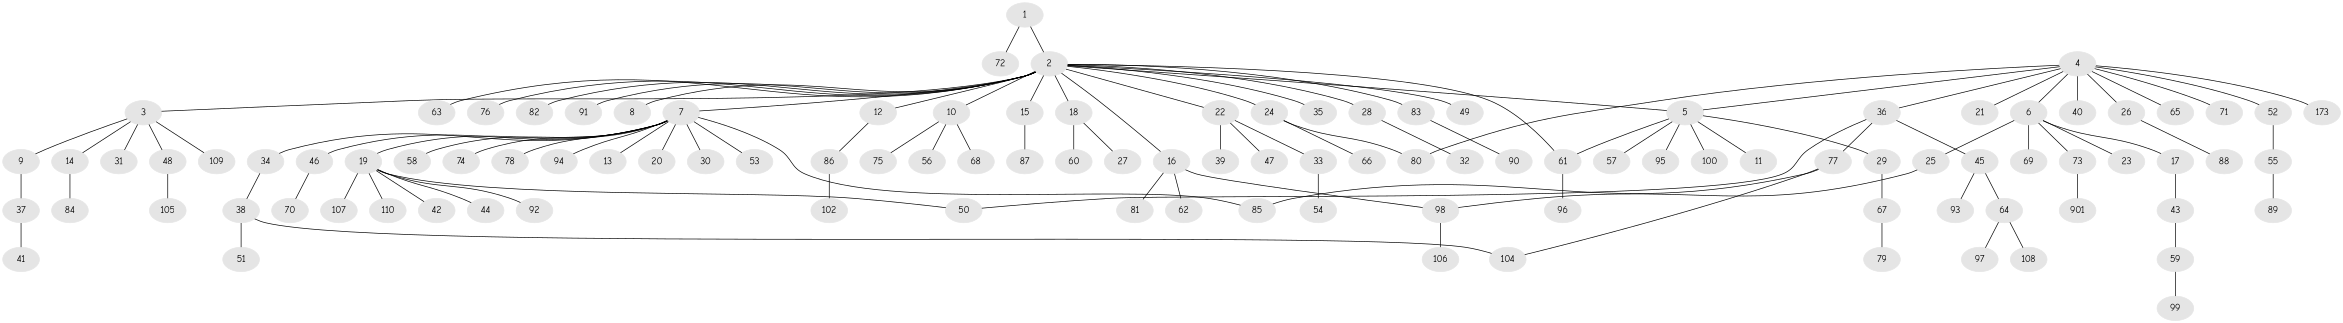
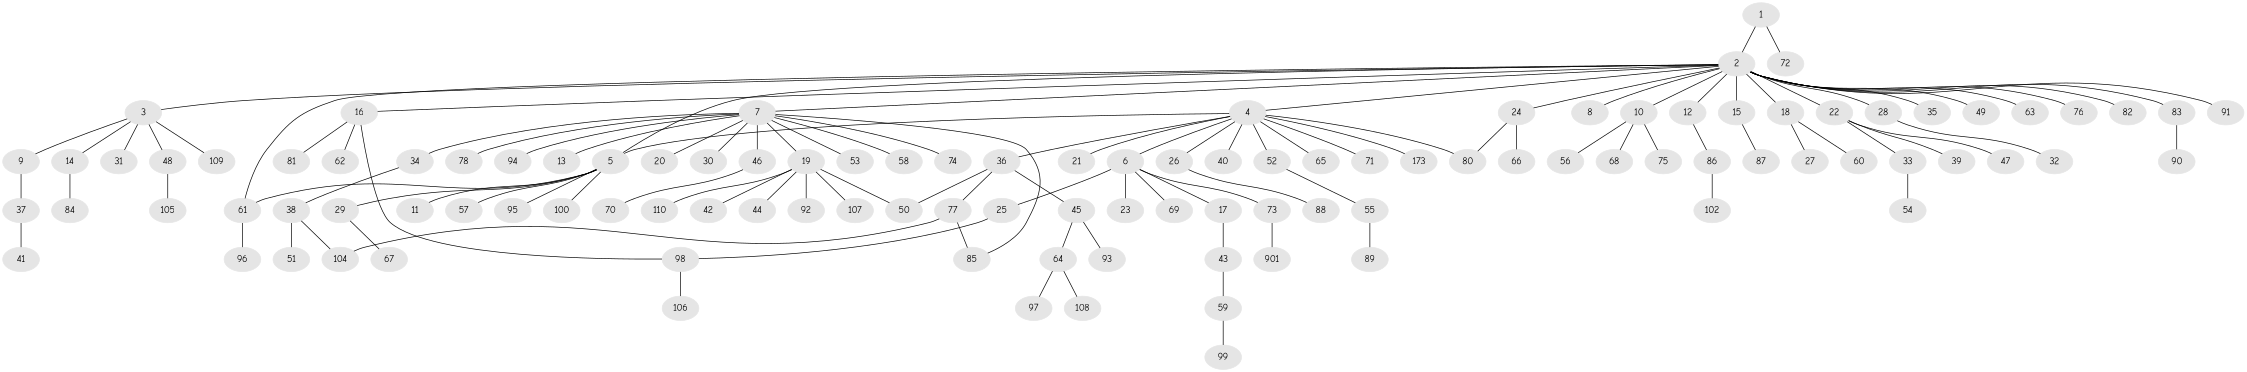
none -> (1492, 88)
(1882, 259) -> none
